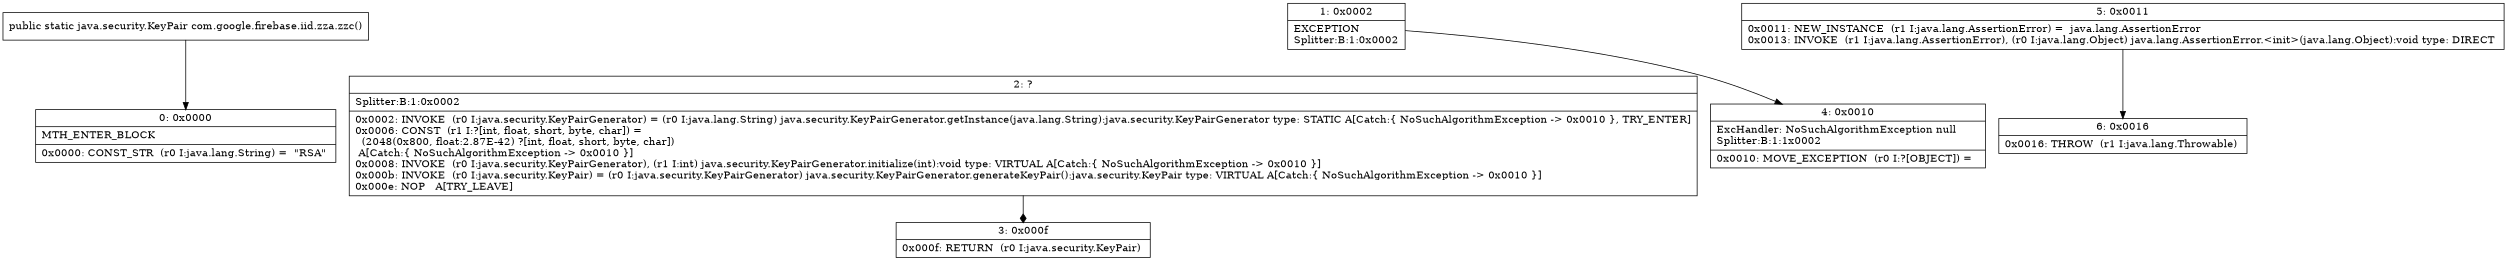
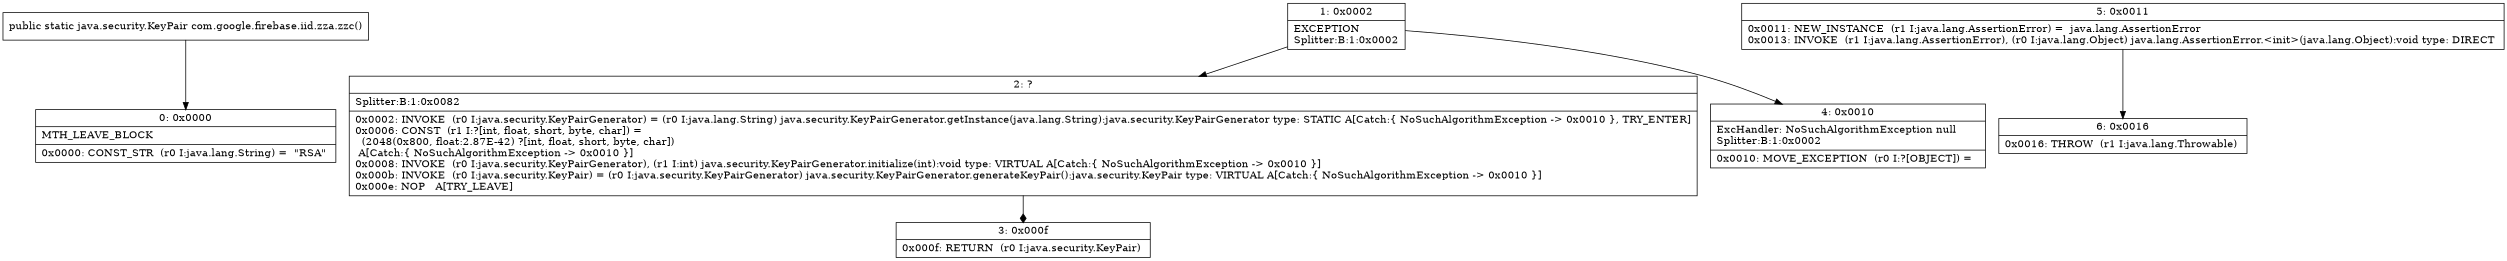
none -> (1247, 60)
(408, 102) -> (408, 102)
(99, 135) -> (98, 135)
(1769, 141) -> (1769, 141)
